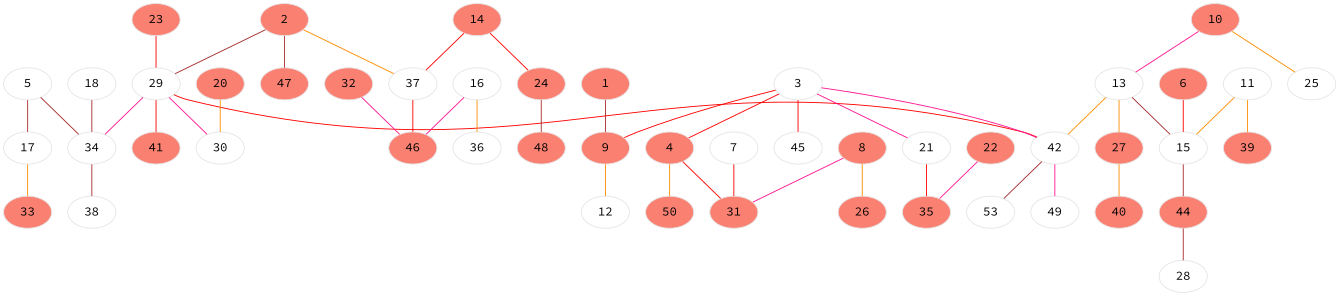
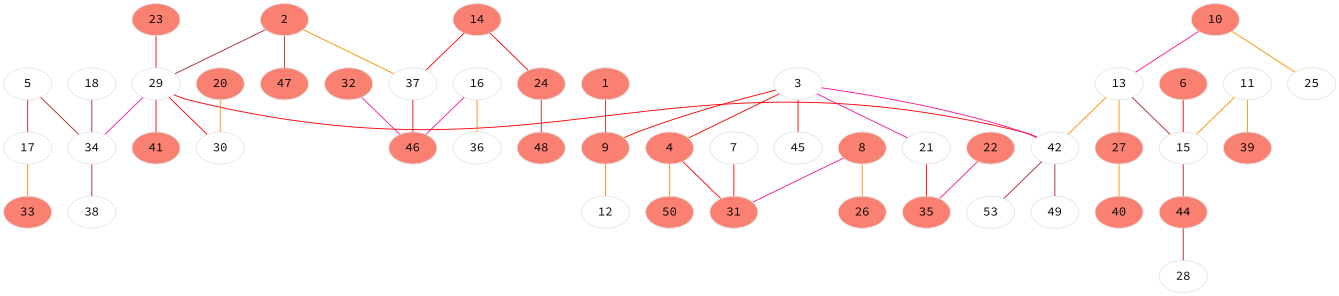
(188, 116) -> (188, 116)
(1055, 180) -> (1055, 180)
